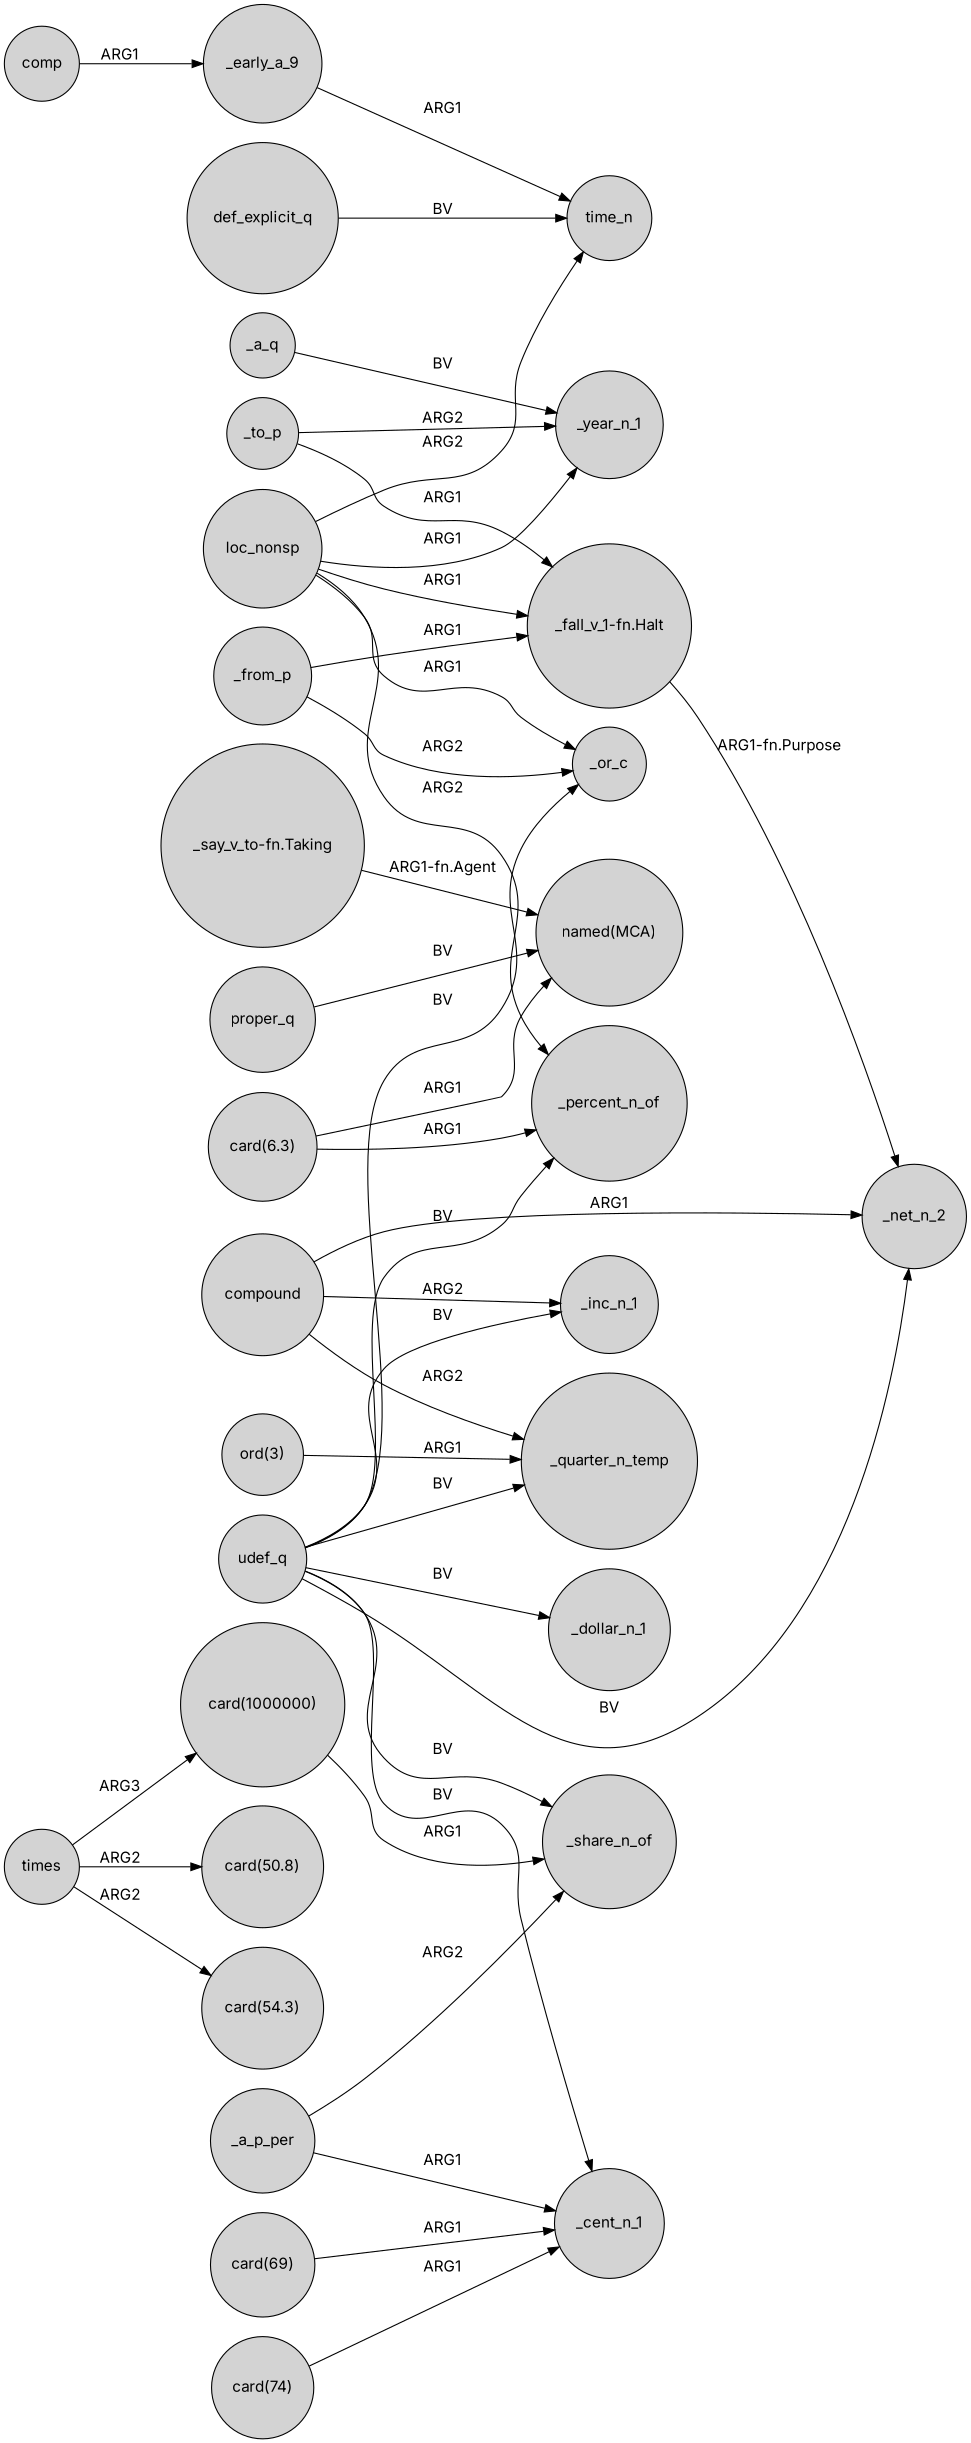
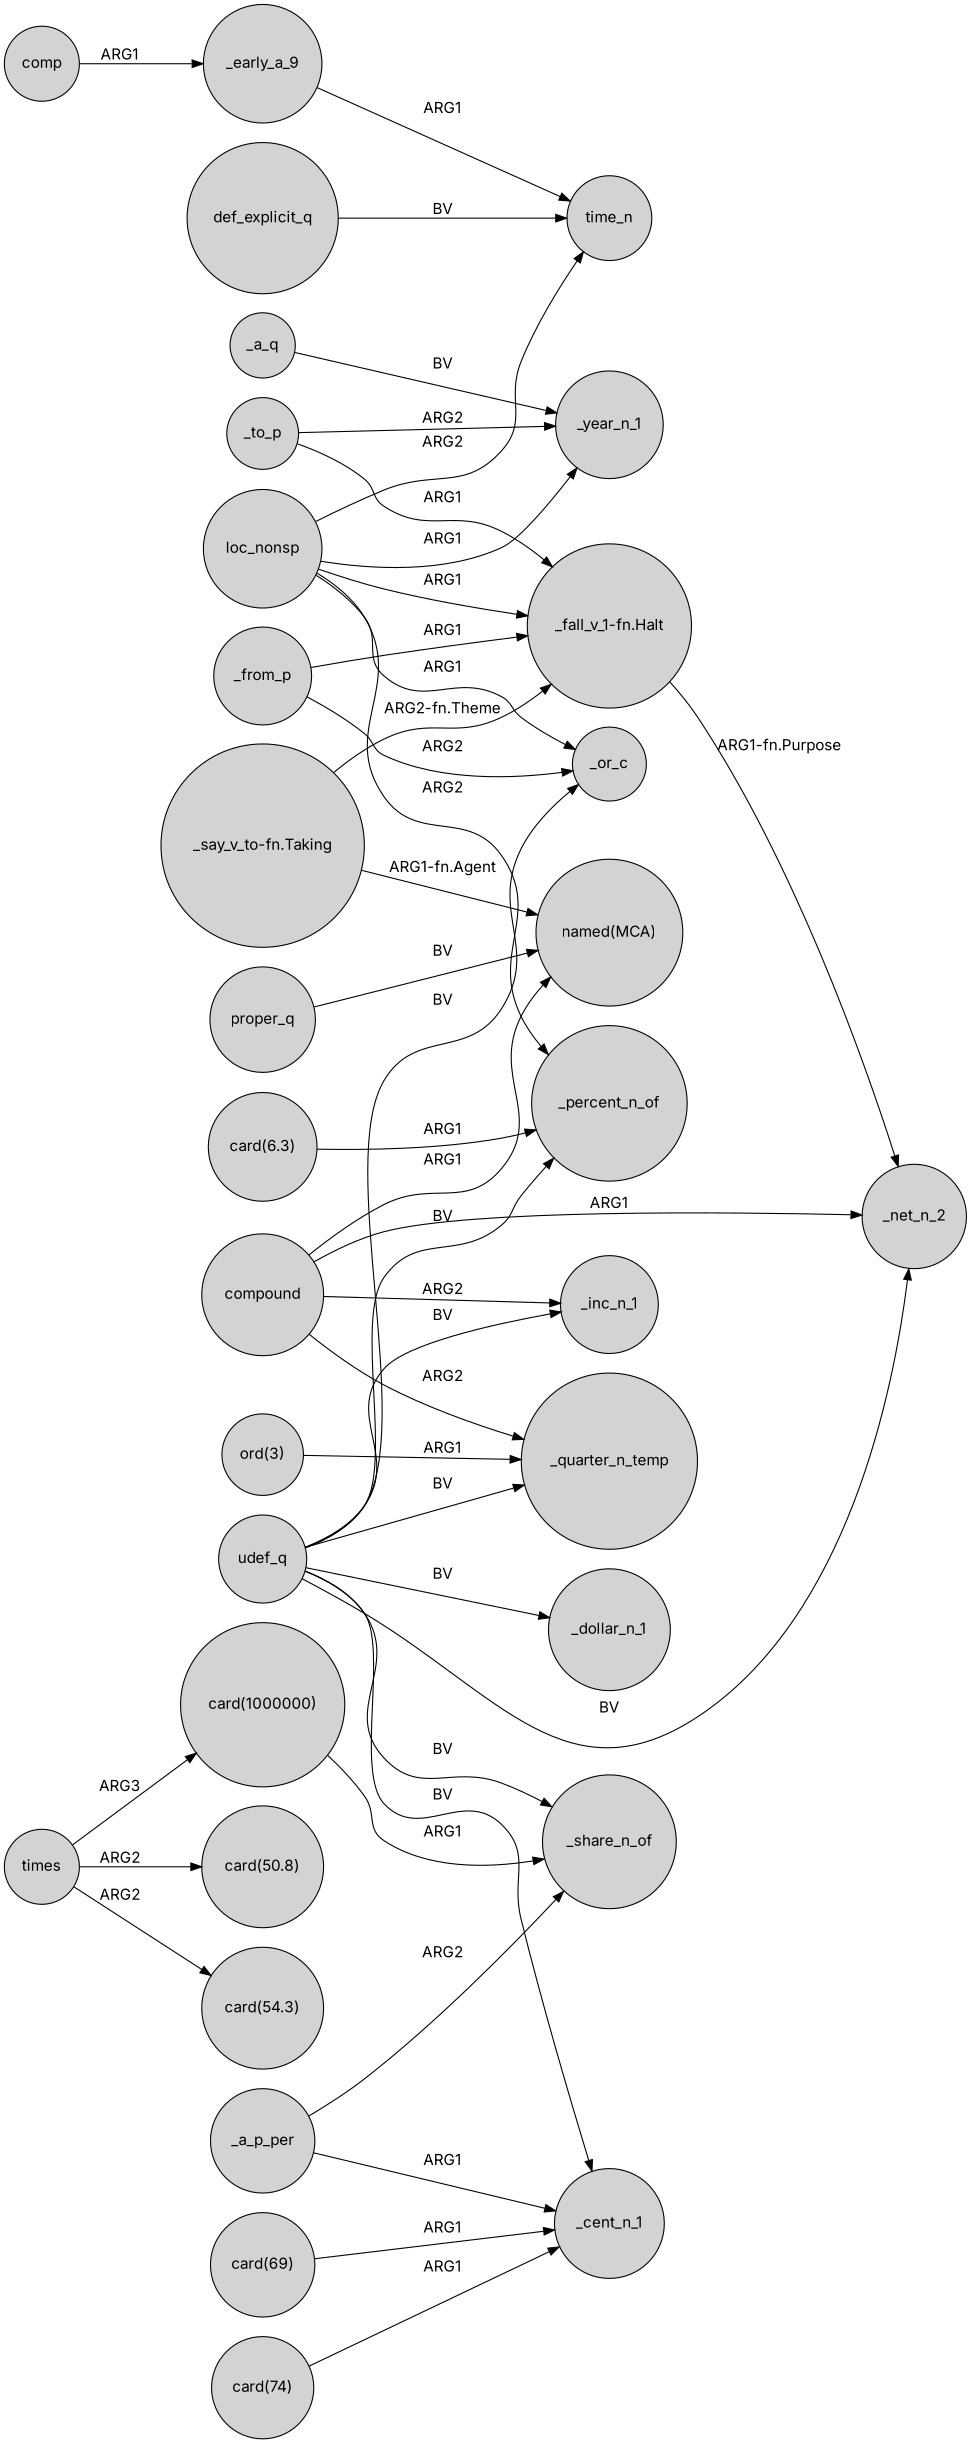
none -> (437, 728)
(469, 1104) -> (494, 1176)
